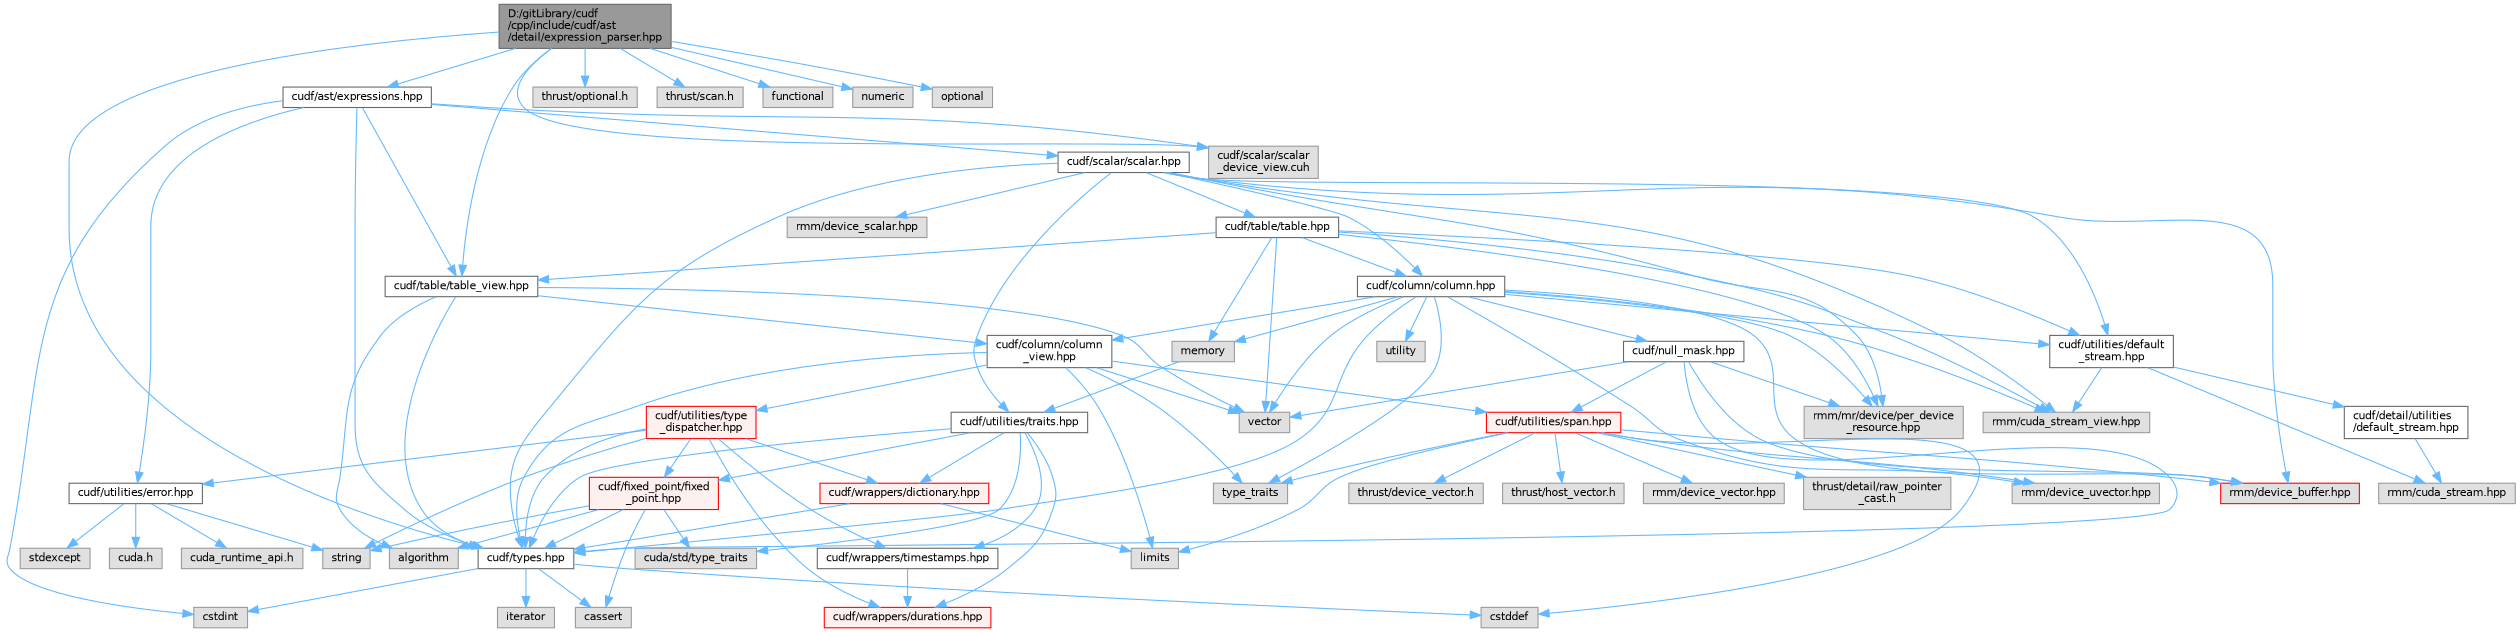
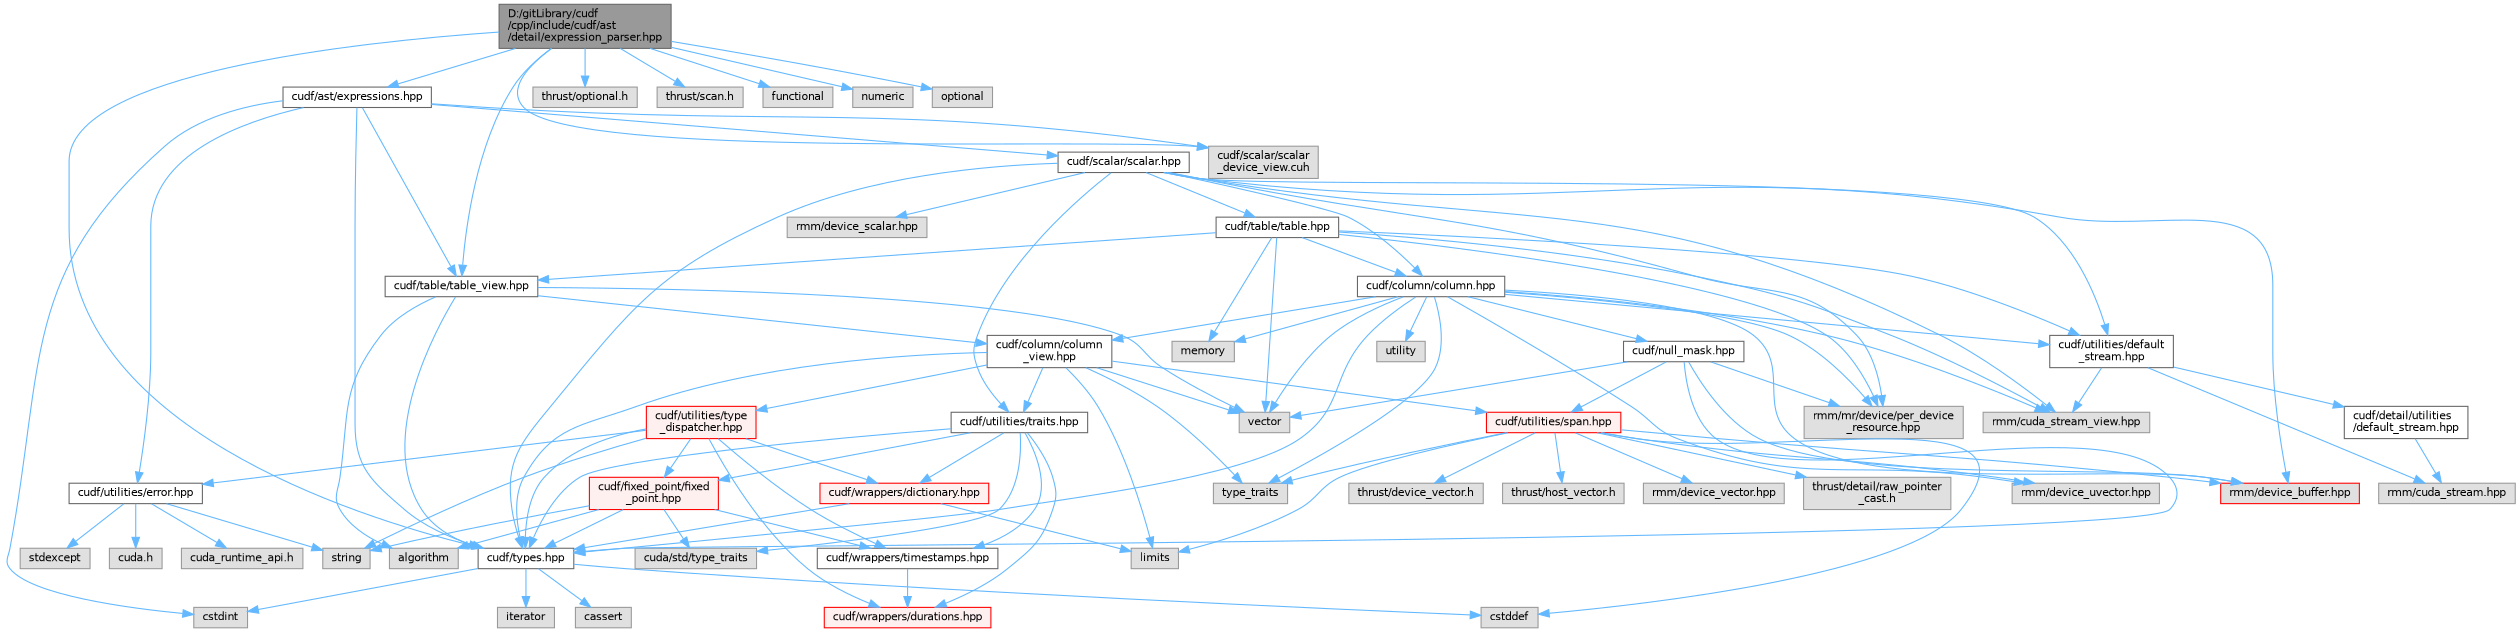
(1110, 387) -> (1035, 385)
(623, 556) -> (780, 526)
